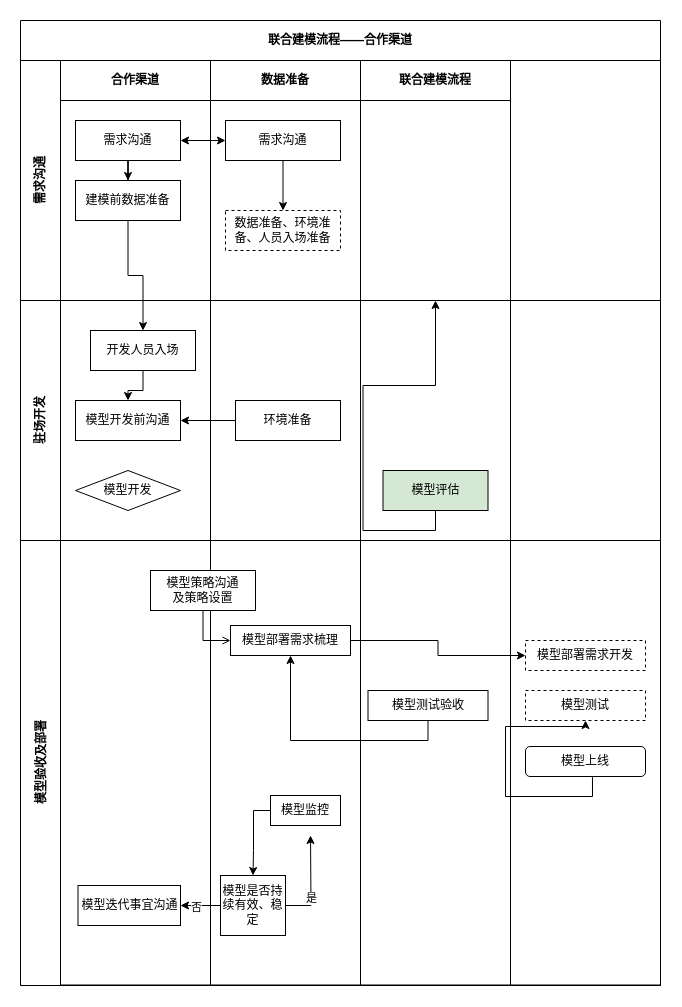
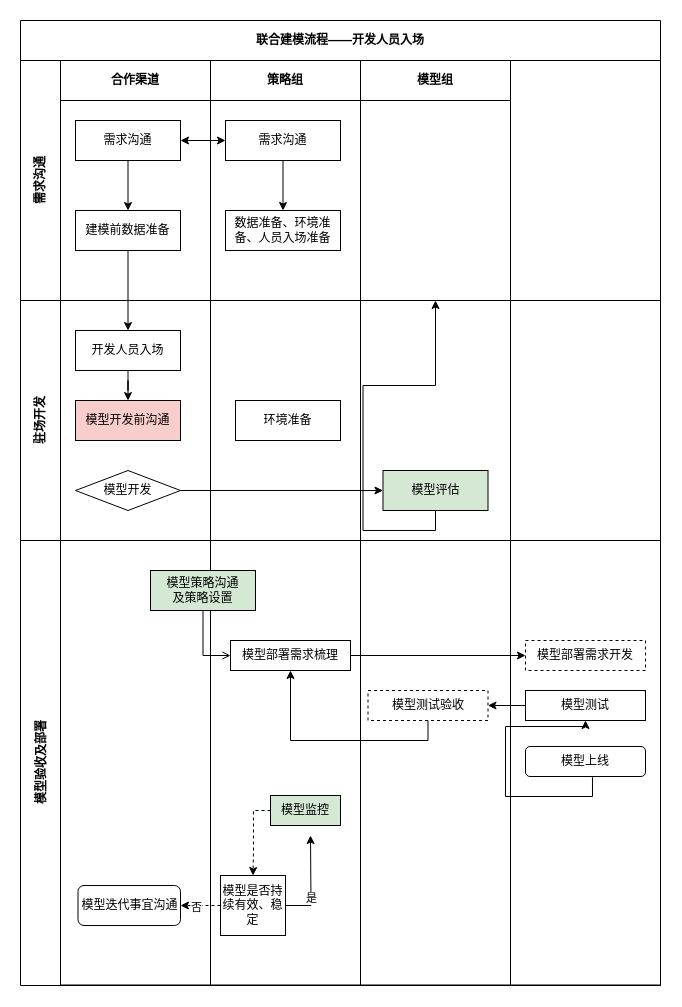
(341, 41) -> (341, 41)
(286, 81) -> (286, 81)
(436, 81) -> (436, 81)
(128, 201) -> (128, 231)
(283, 231) -> (283, 231)
(143, 351) -> (128, 351)
(128, 421) -> (128, 421)
(212, 421) -> none
none -> (279, 491)
(203, 591) -> (203, 591)
(291, 641) -> (291, 656)
(428, 706) -> (428, 706)
none -> (509, 706)
(586, 706) -> (586, 706)
(306, 811) -> (306, 811)
(254, 831) -> (254, 831)
(129, 906) -> (129, 906)
(212, 906) -> (212, 906)
